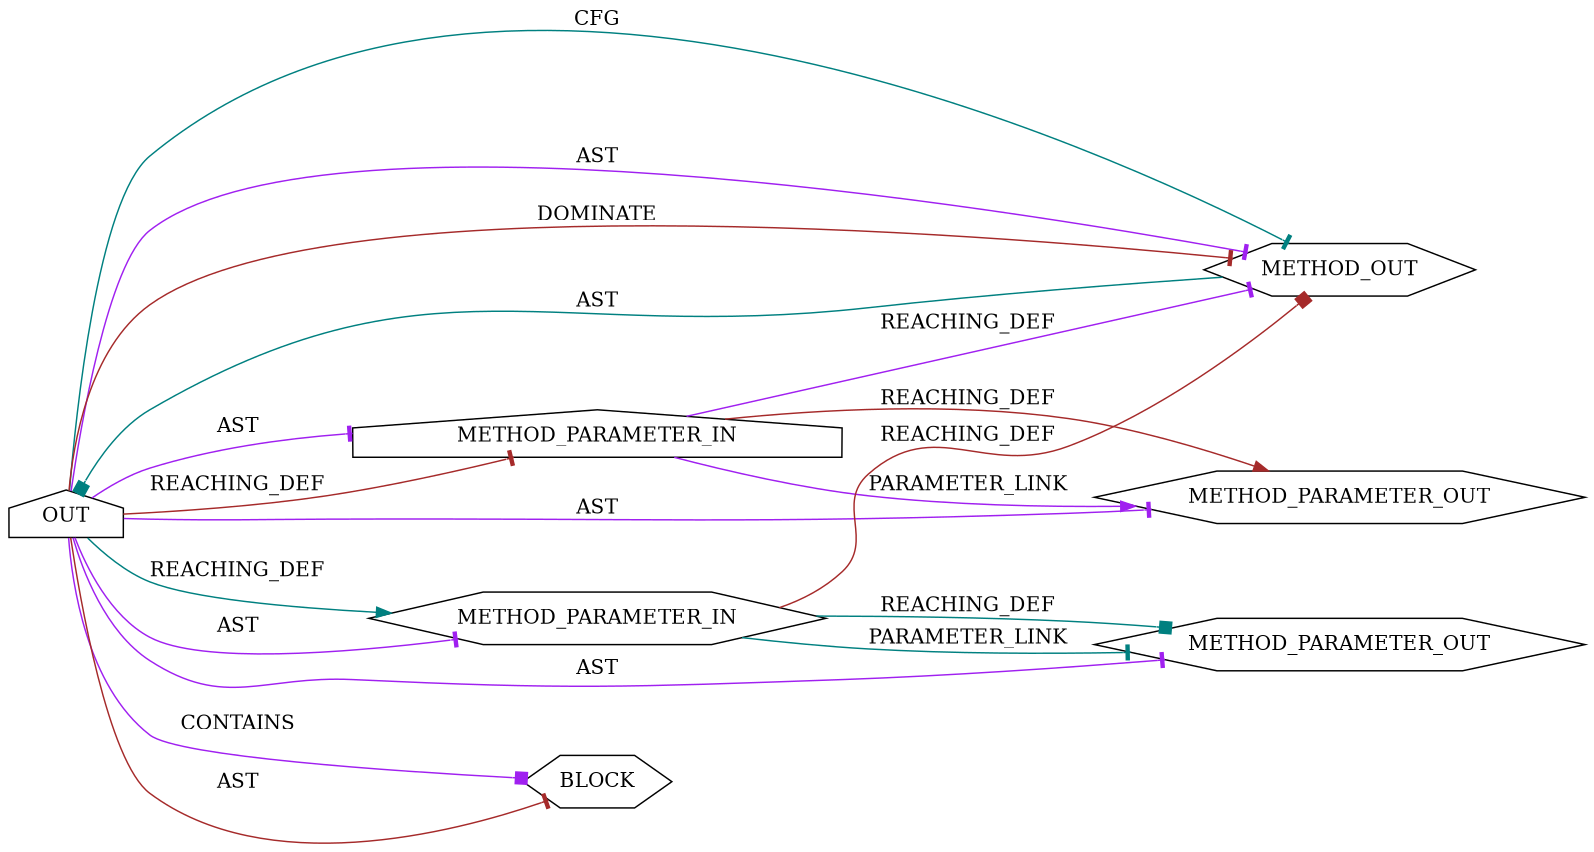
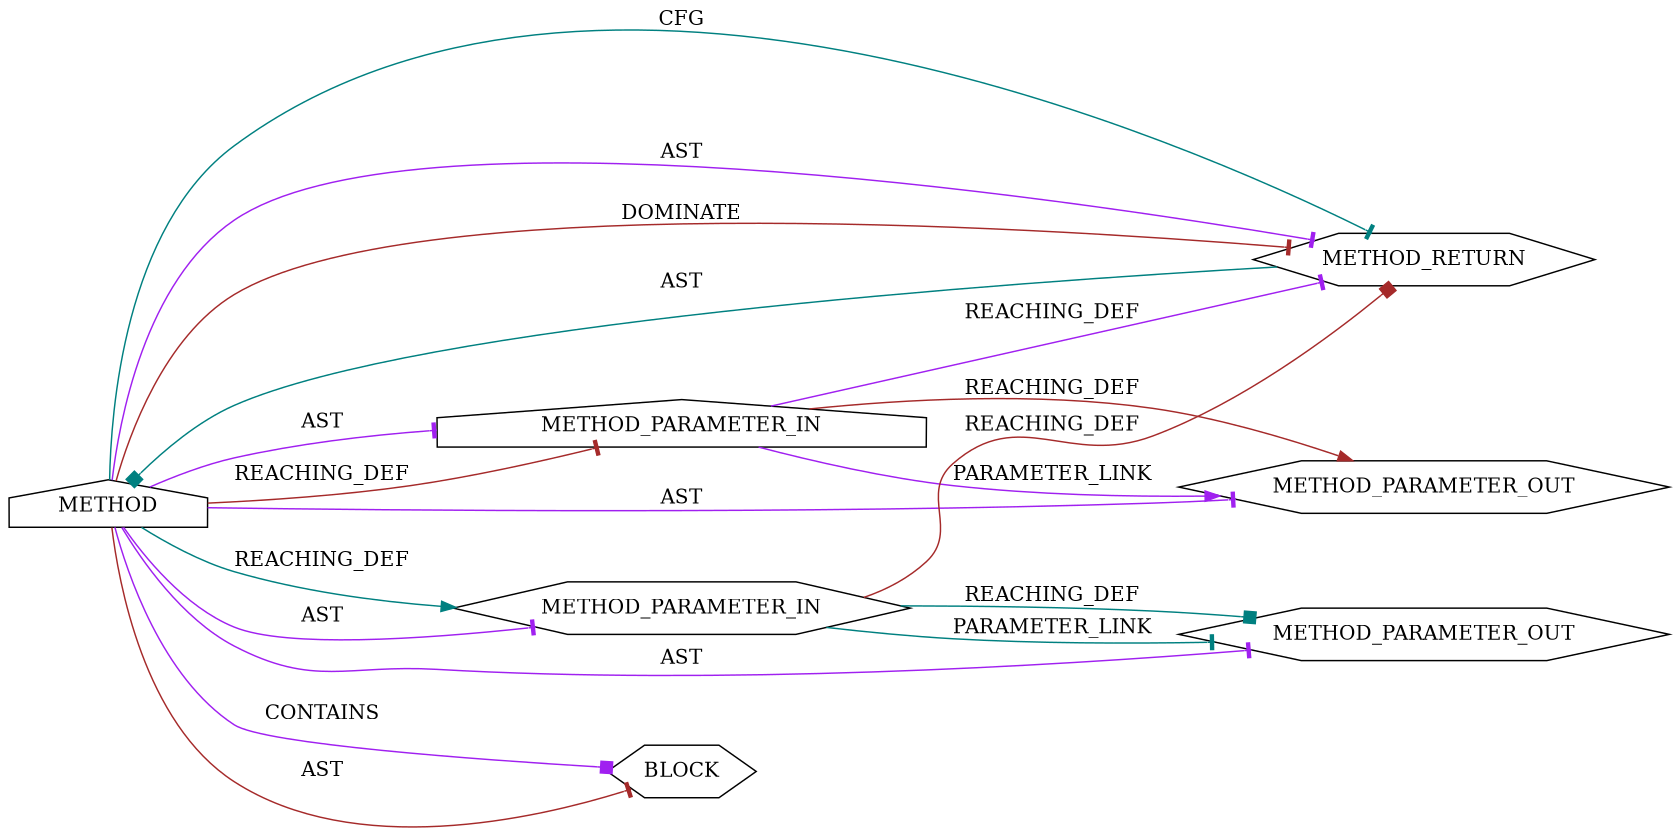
(1340, 270) -> (1424, 260)
(66, 516) -> (108, 506)
